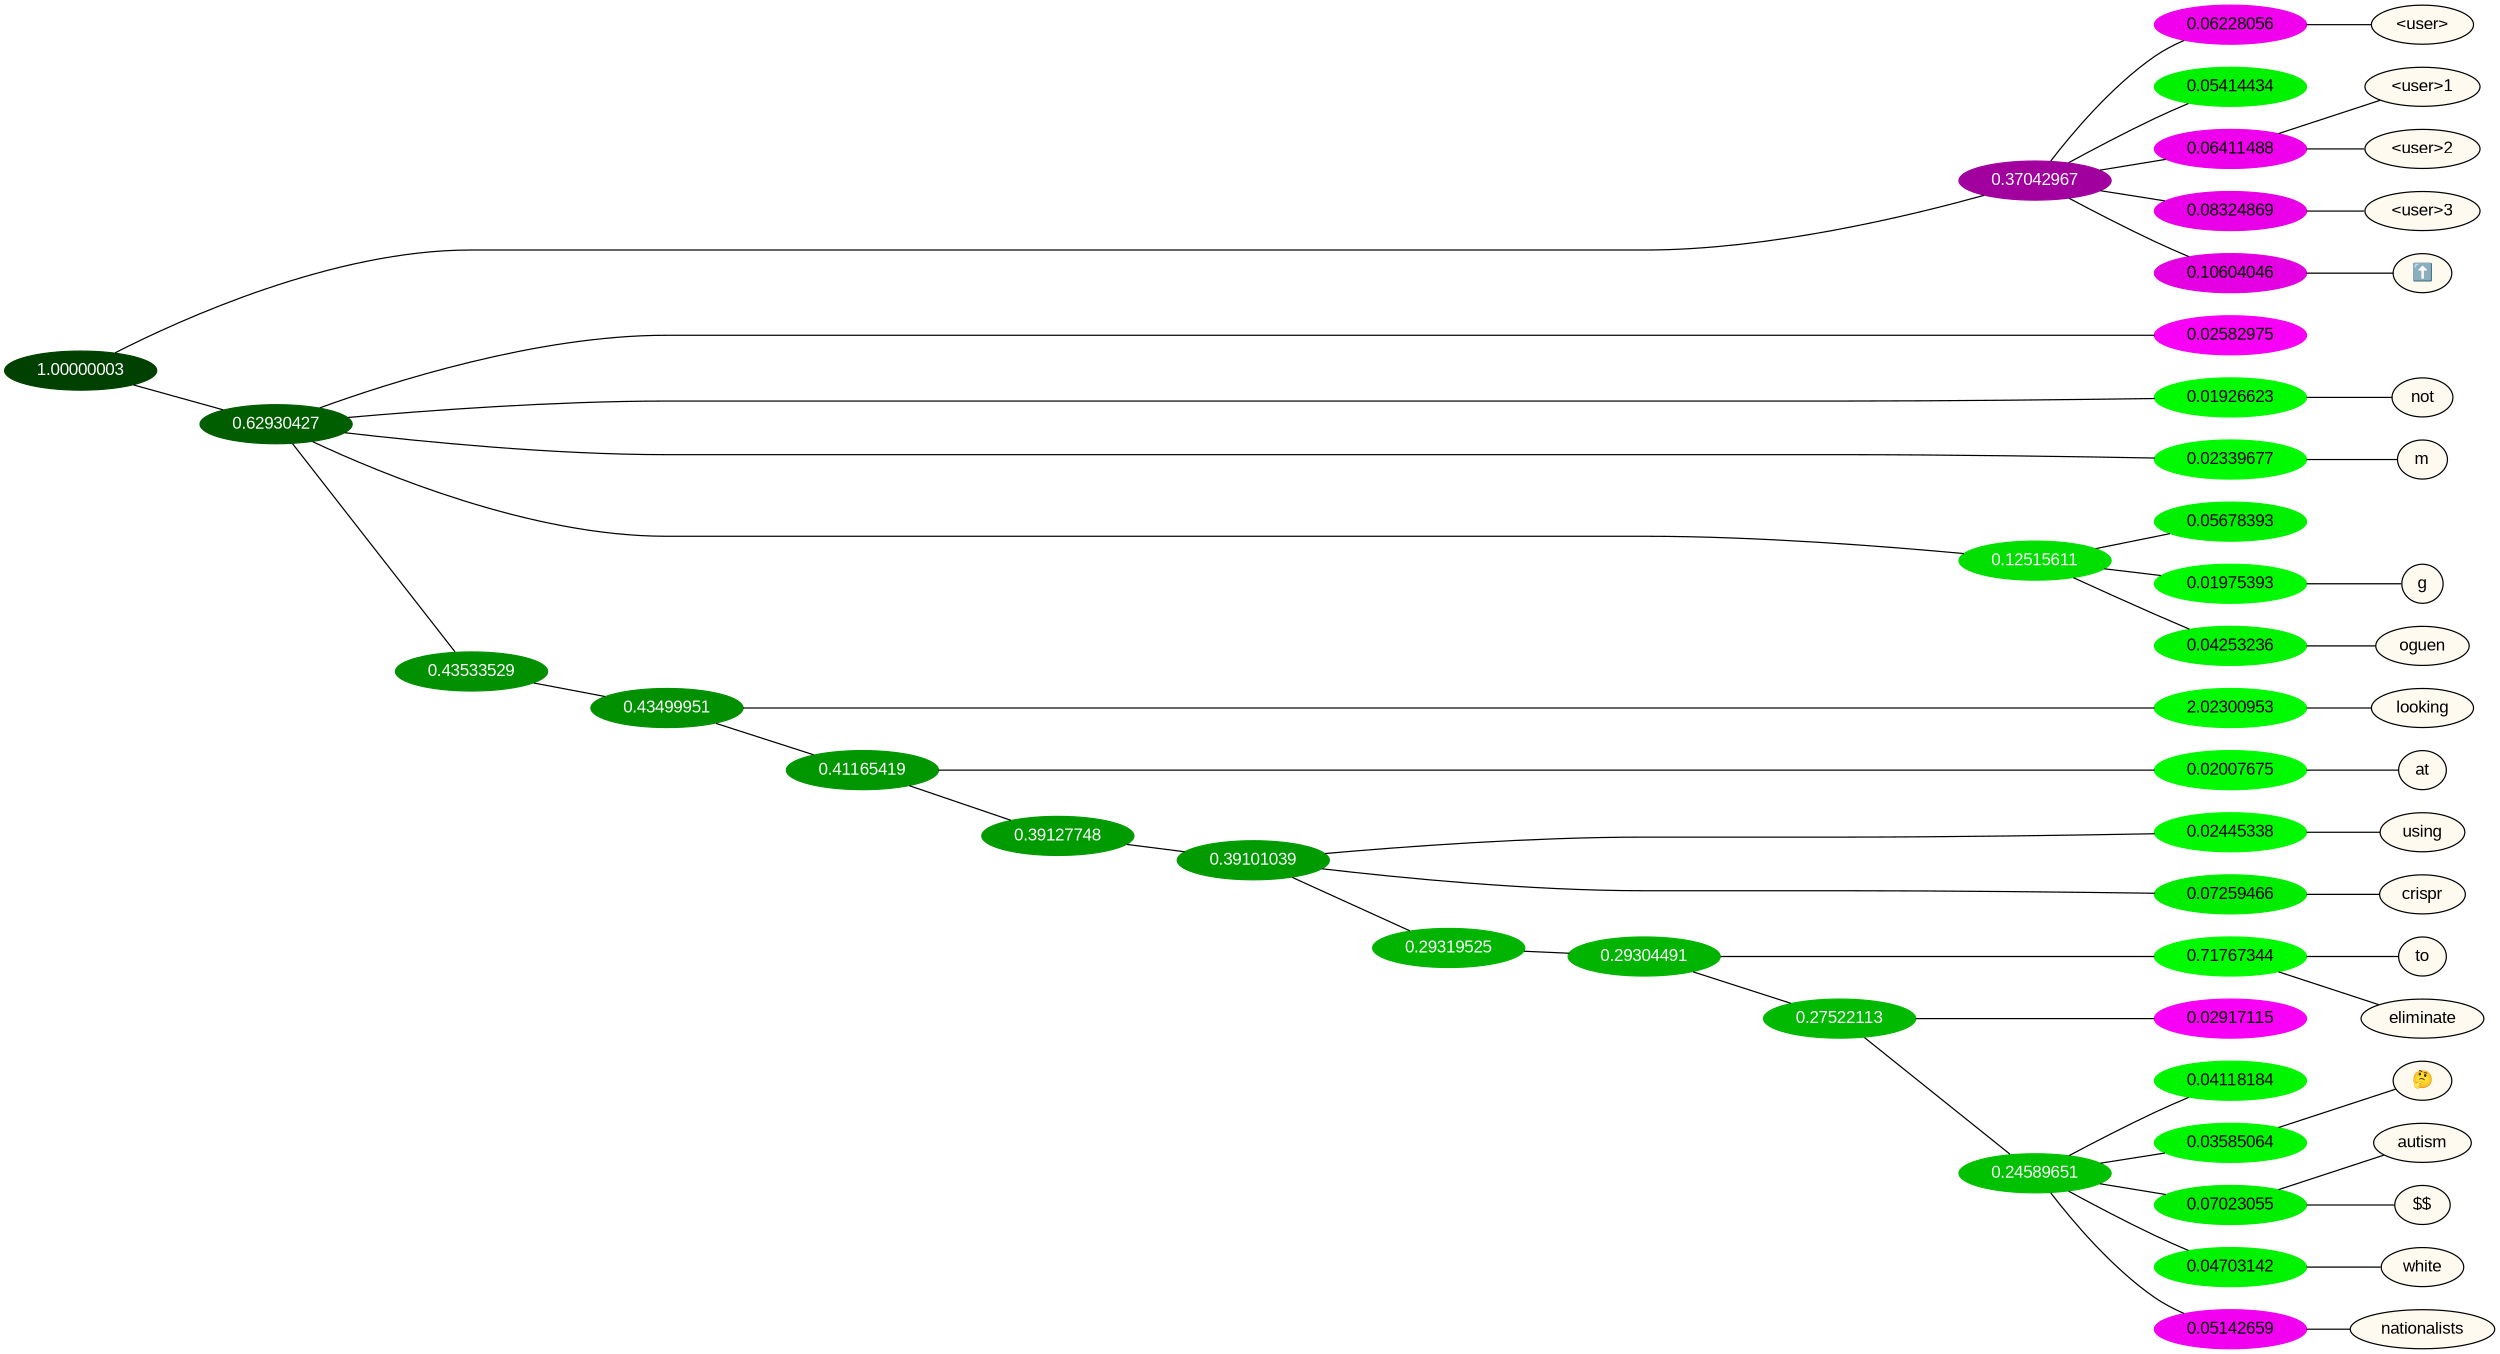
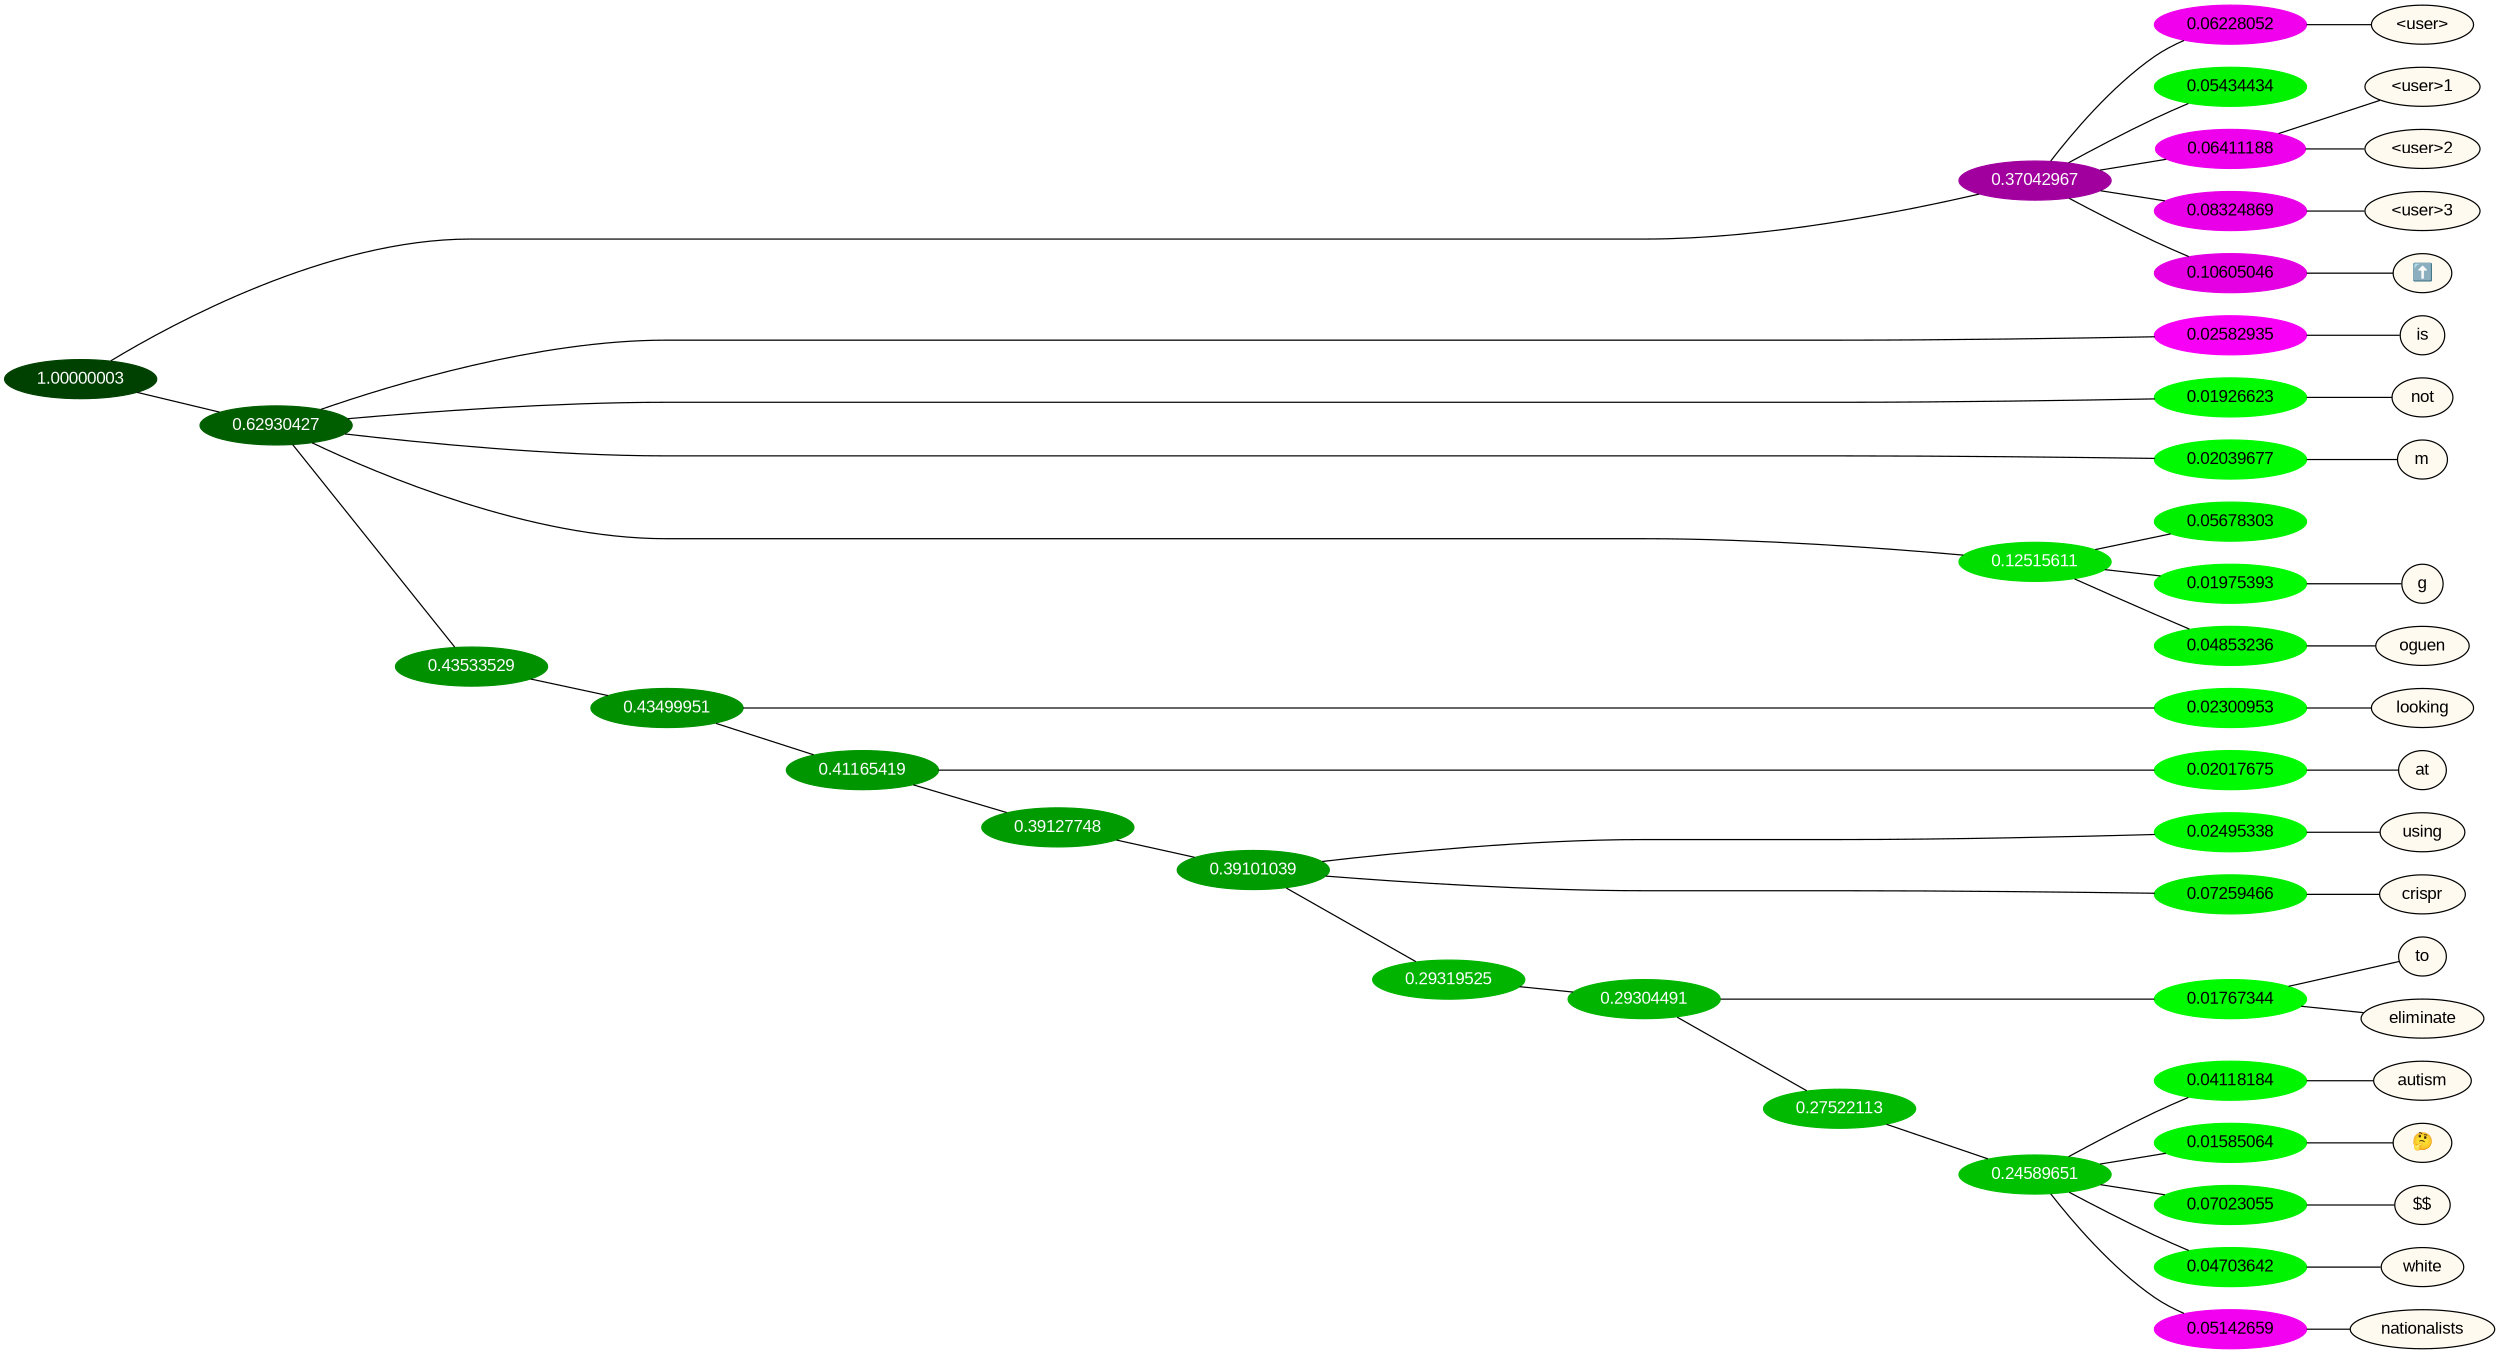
(2231, 25) -> (2231, 25)
(2231, 87) -> (2231, 87)
(2231, 149) -> (2231, 149)
(2231, 273) -> (2231, 273)
(2231, 335) -> (2231, 335)
none -> (2422, 335)
(2231, 459) -> (2231, 459)
(2231, 522) -> (2231, 522)
(2231, 646) -> (2231, 646)
(2231, 708) -> (2231, 708)
(2231, 770) -> (2231, 770)
(2231, 832) -> (2231, 832)
(2231, 956) -> (2231, 999)
(2231, 1019) -> none
(2231, 1143) -> (2231, 1143)
(2331, 1172) -> (2340, 1081)
(2231, 1267) -> (2231, 1267)
